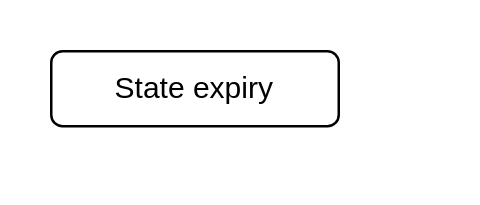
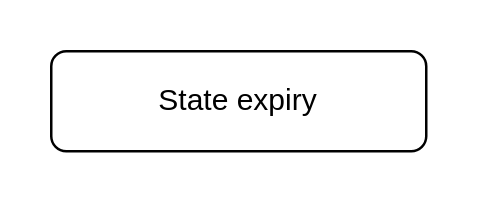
(195, 89) -> (239, 101)
